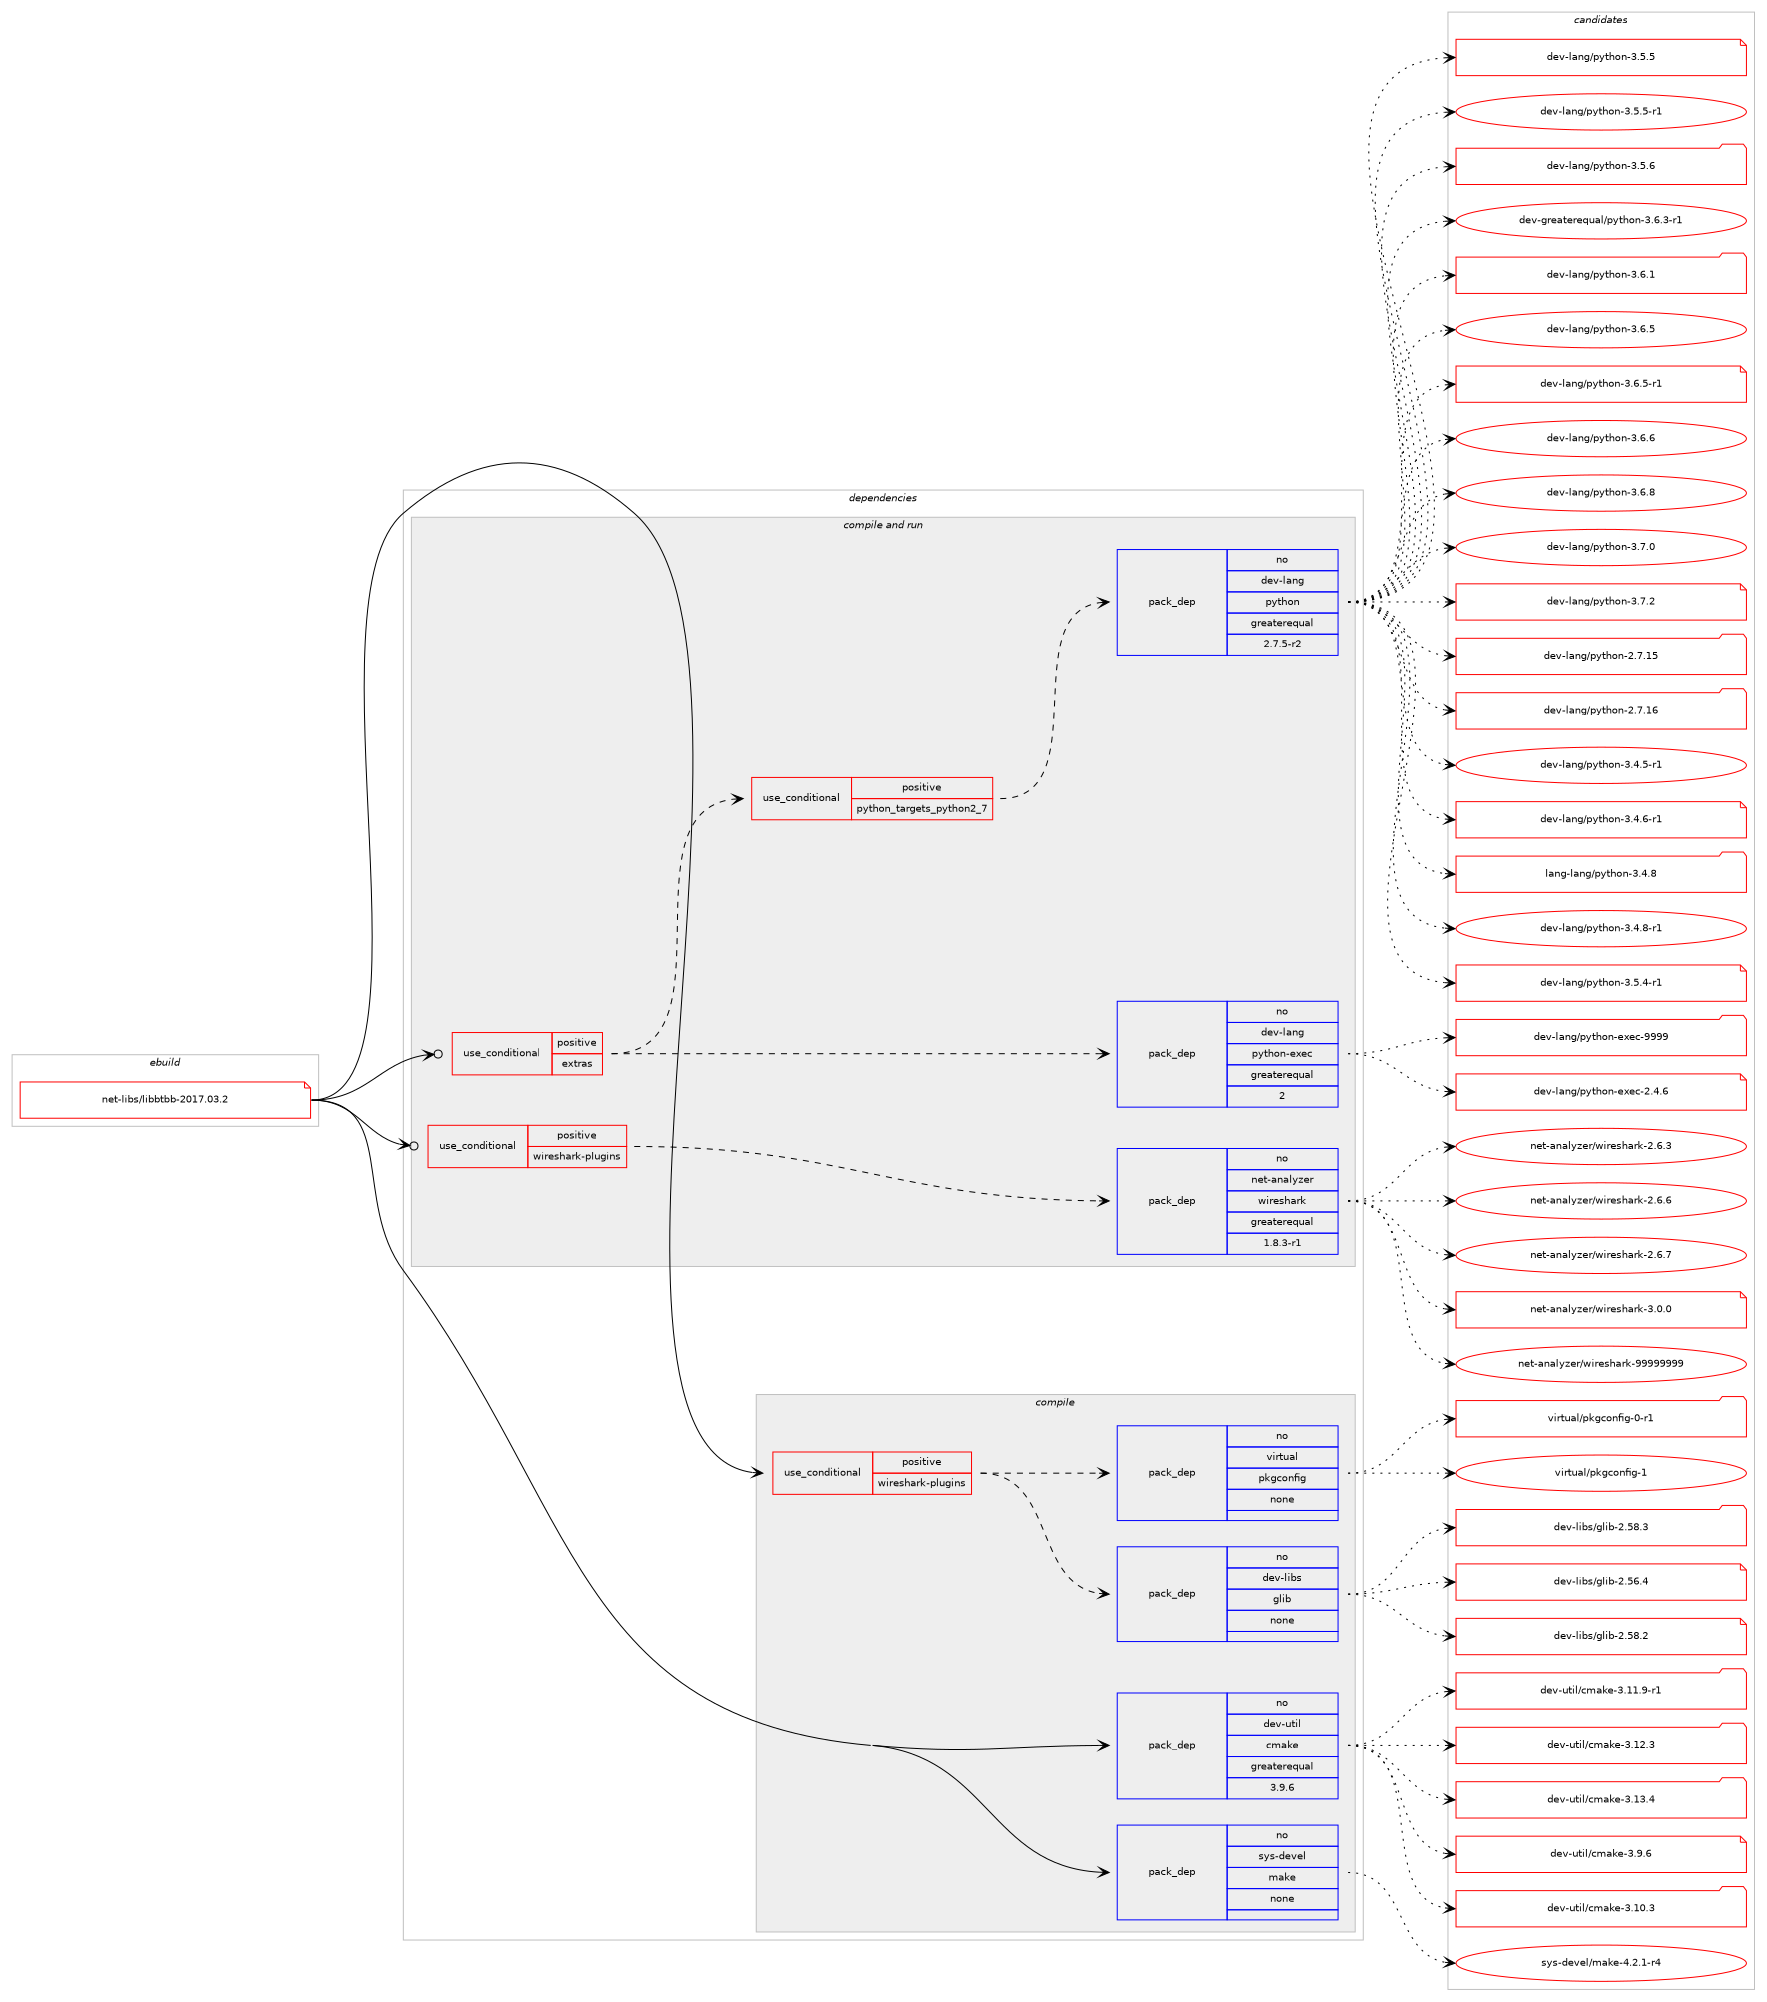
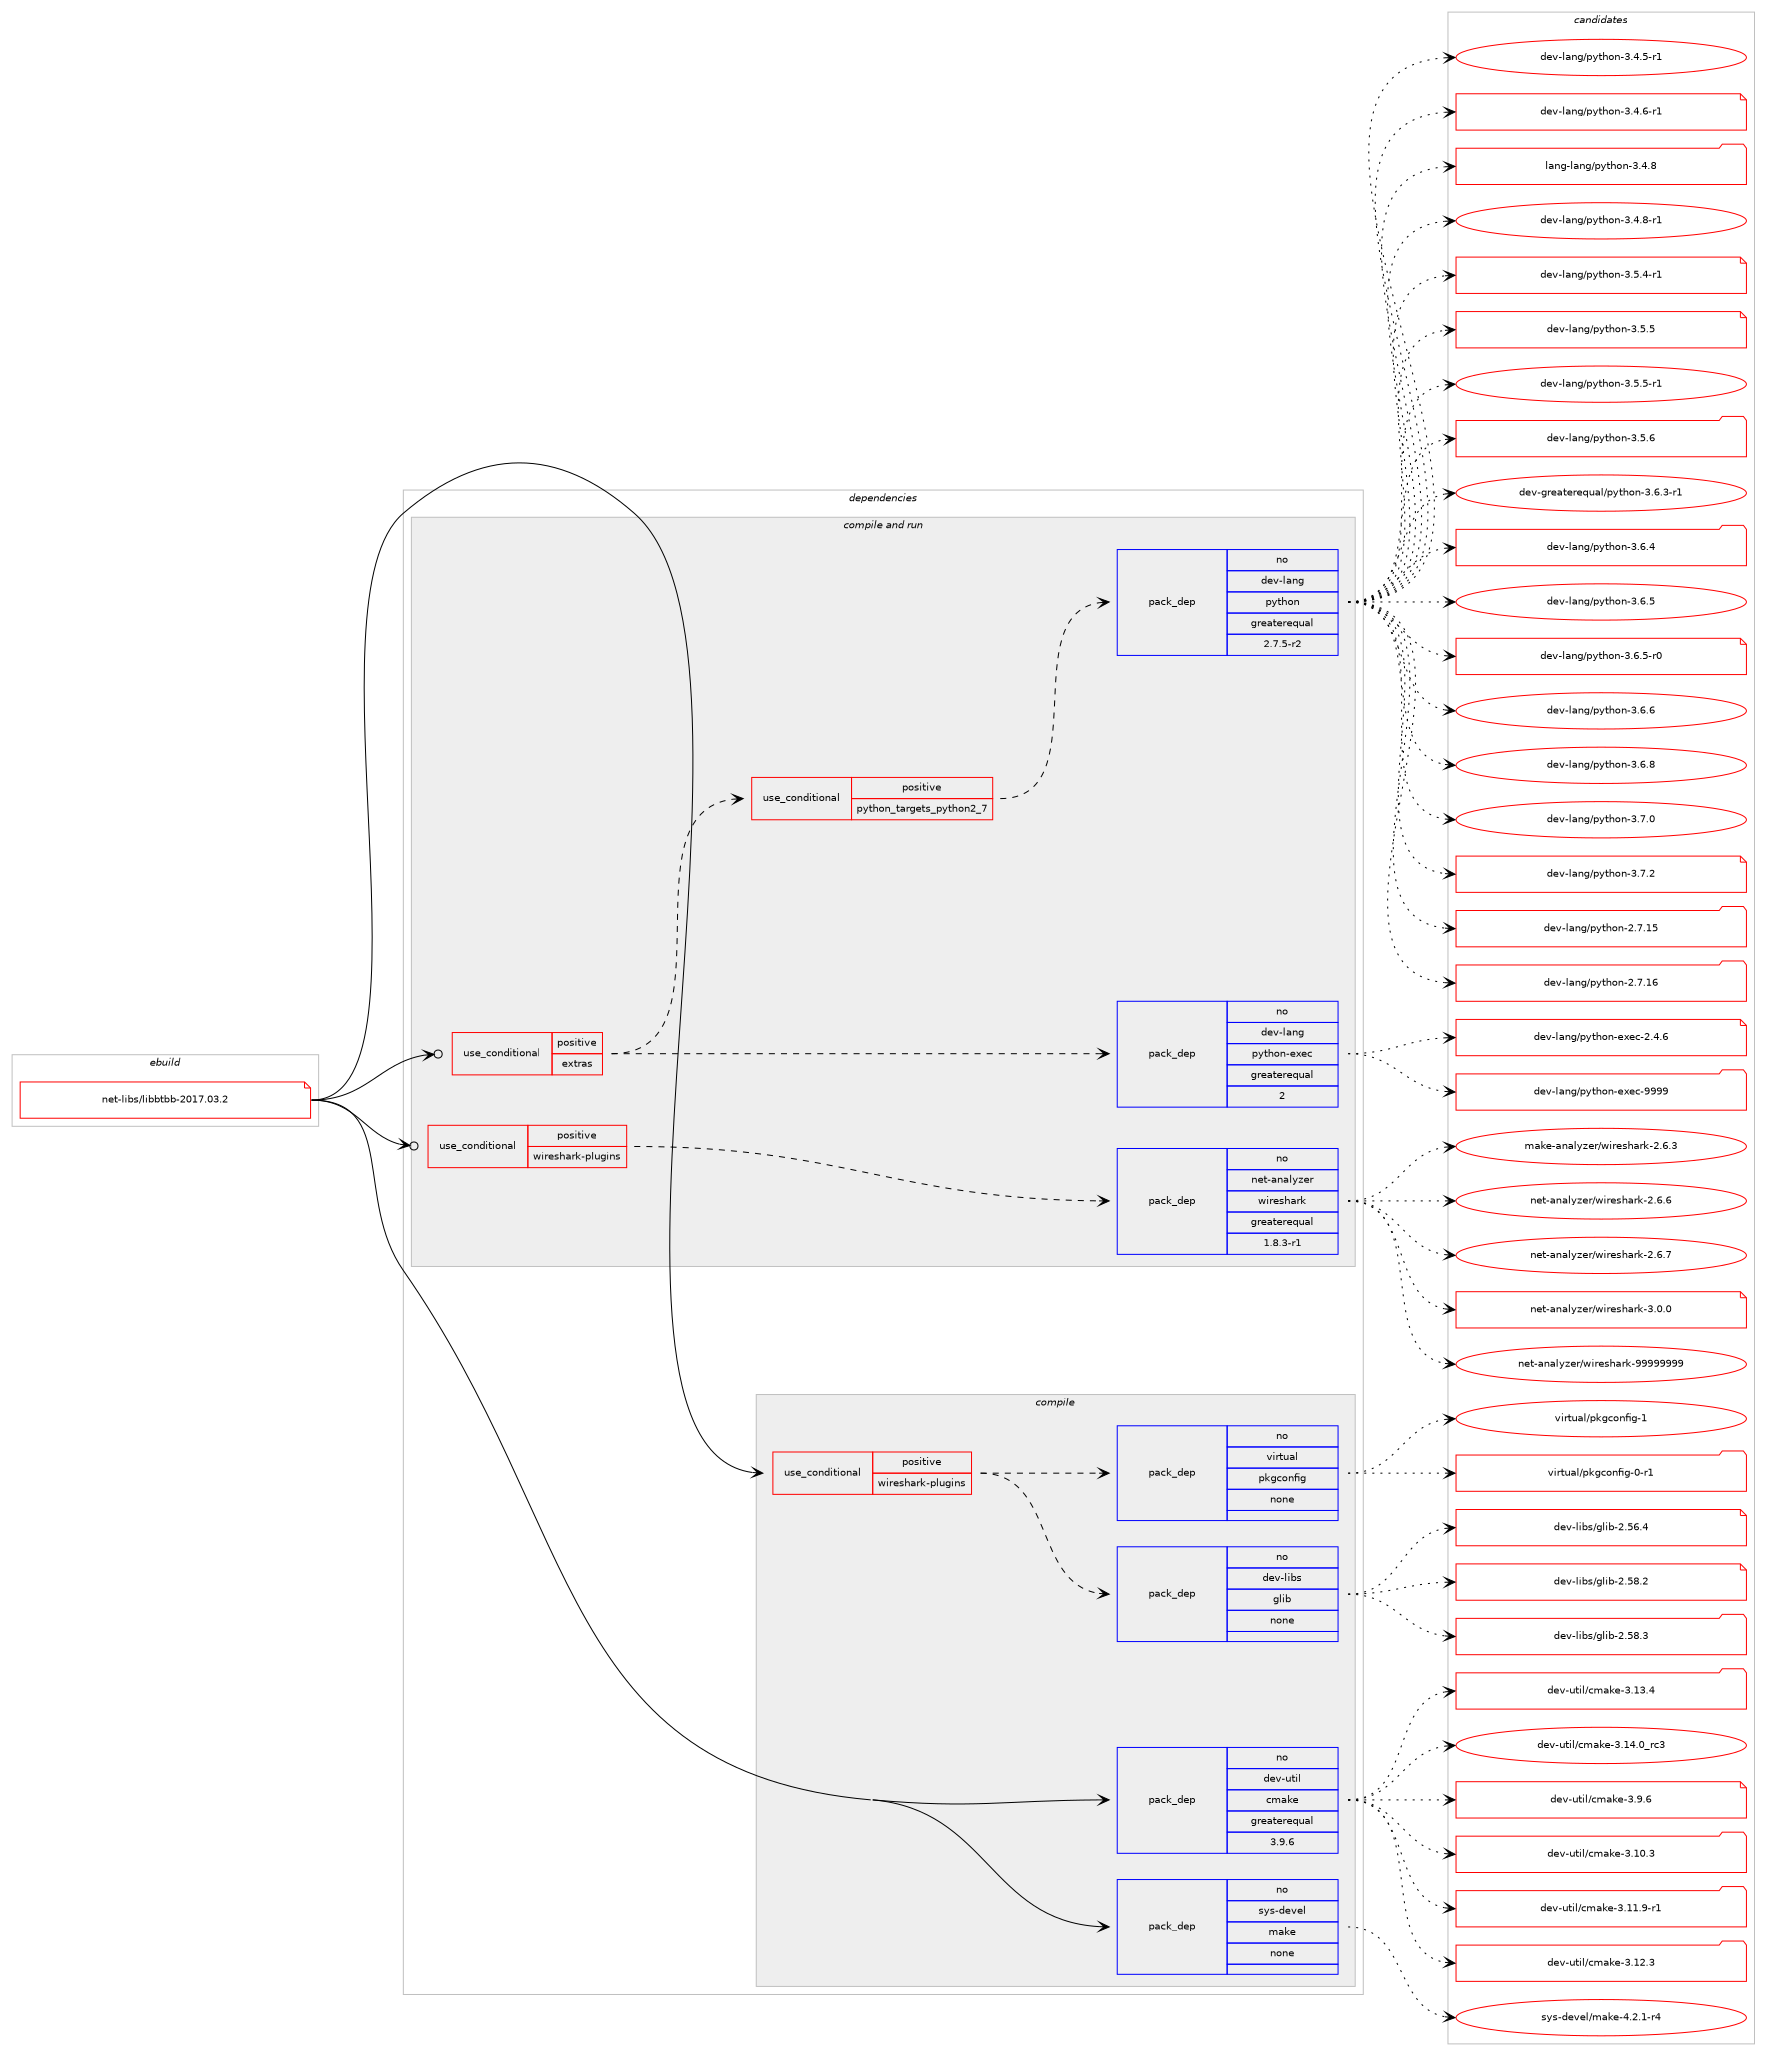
(1601, 275) -> (1601, 548)
(1601, 384) -> (1601, 656)
(1601, 1146) -> (1601, 1146)
none -> (1601, 1745)
